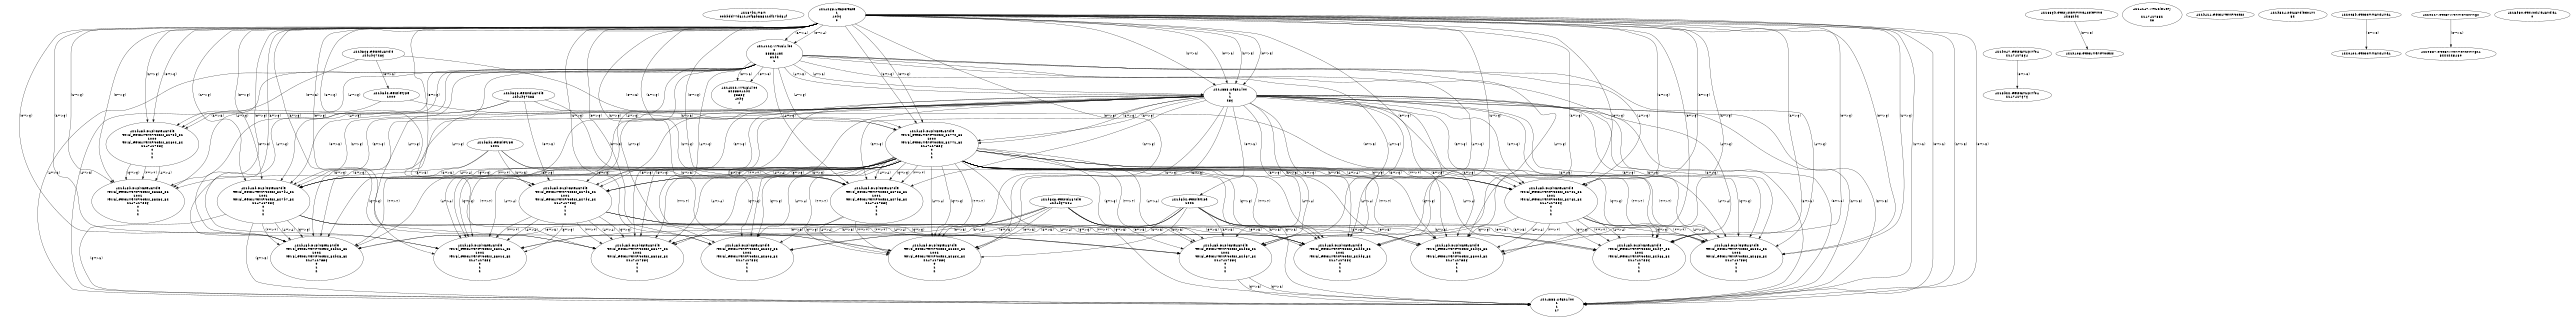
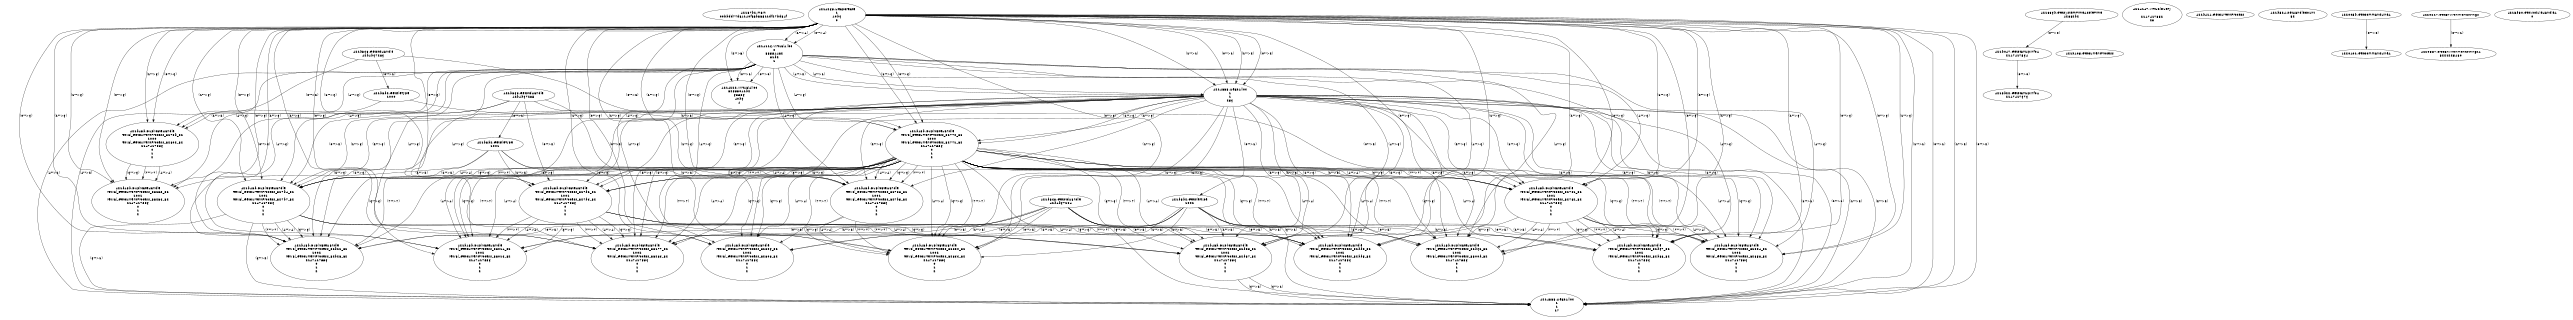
none -> (750, 32)
(2081, 34) -> (2045, 34)
none -> (508, 121)
